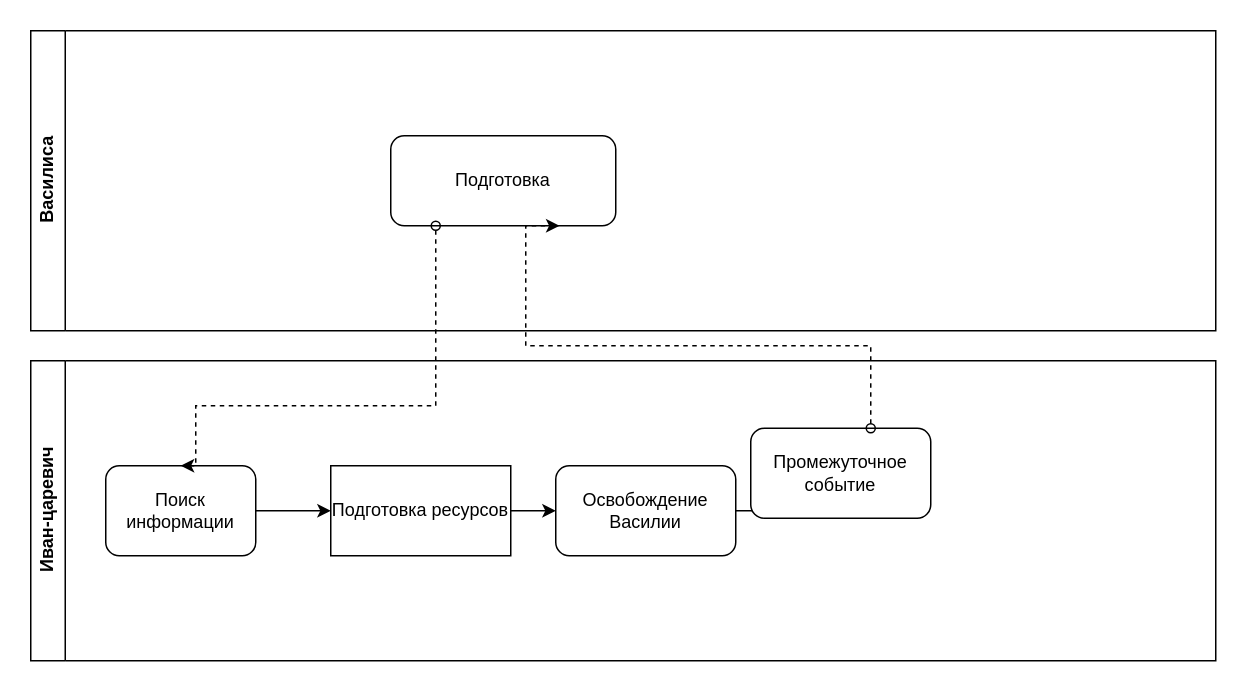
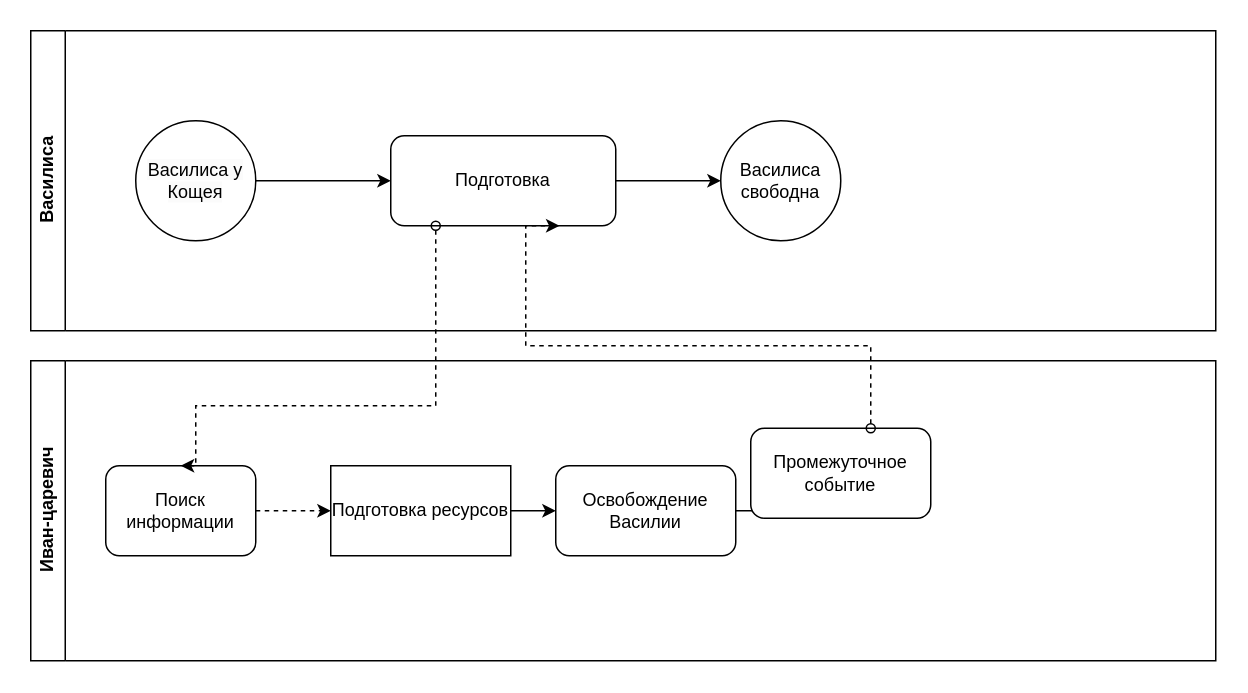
none -> (196, 181)
none -> (318, 181)
none -> (663, 181)
none -> (781, 181)
(289, 511) -> (289, 511)
